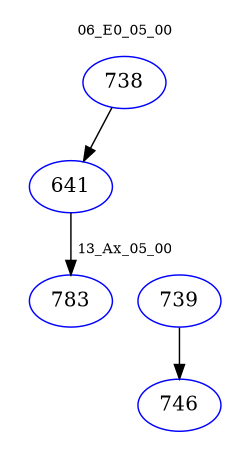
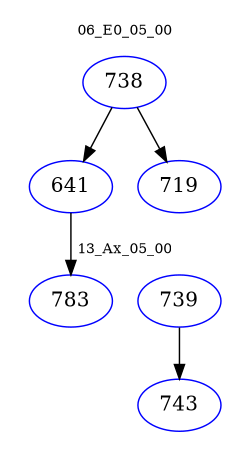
none -> (179, 187)
(179, 405) -> (179, 405)
